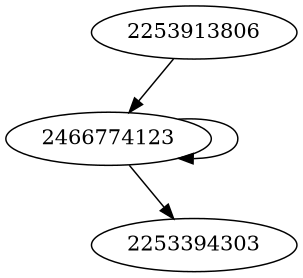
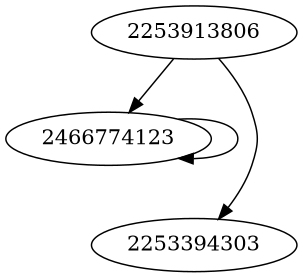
(147, 186) -> (257, 131)
